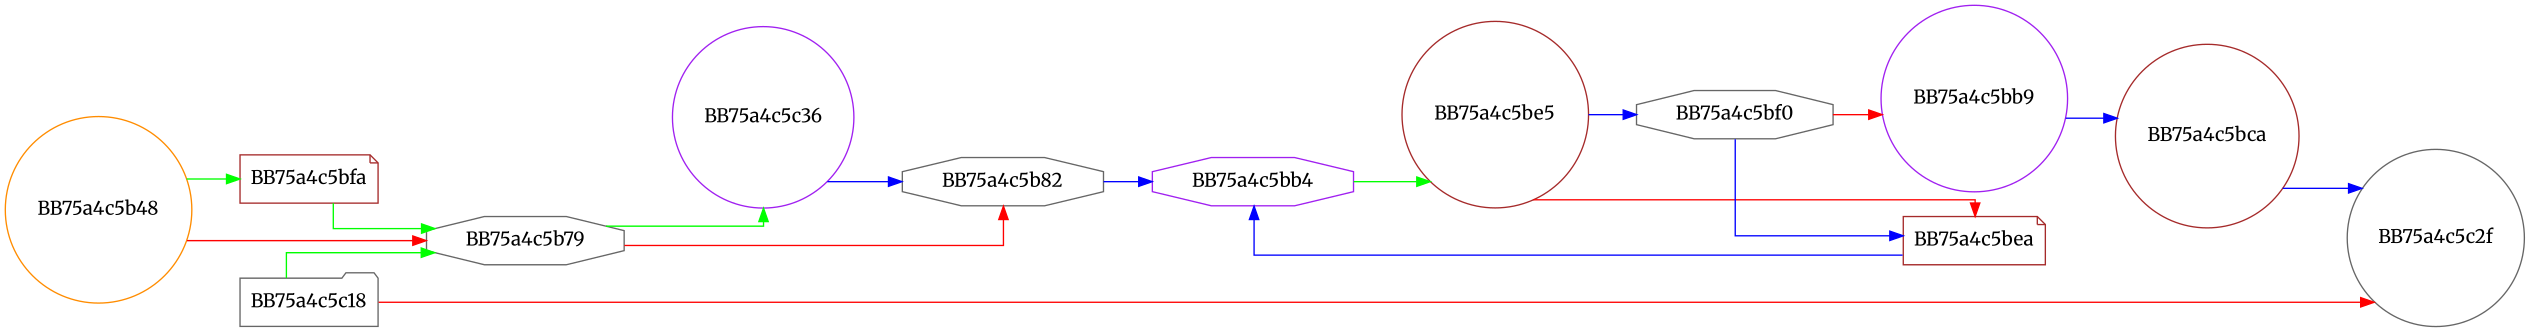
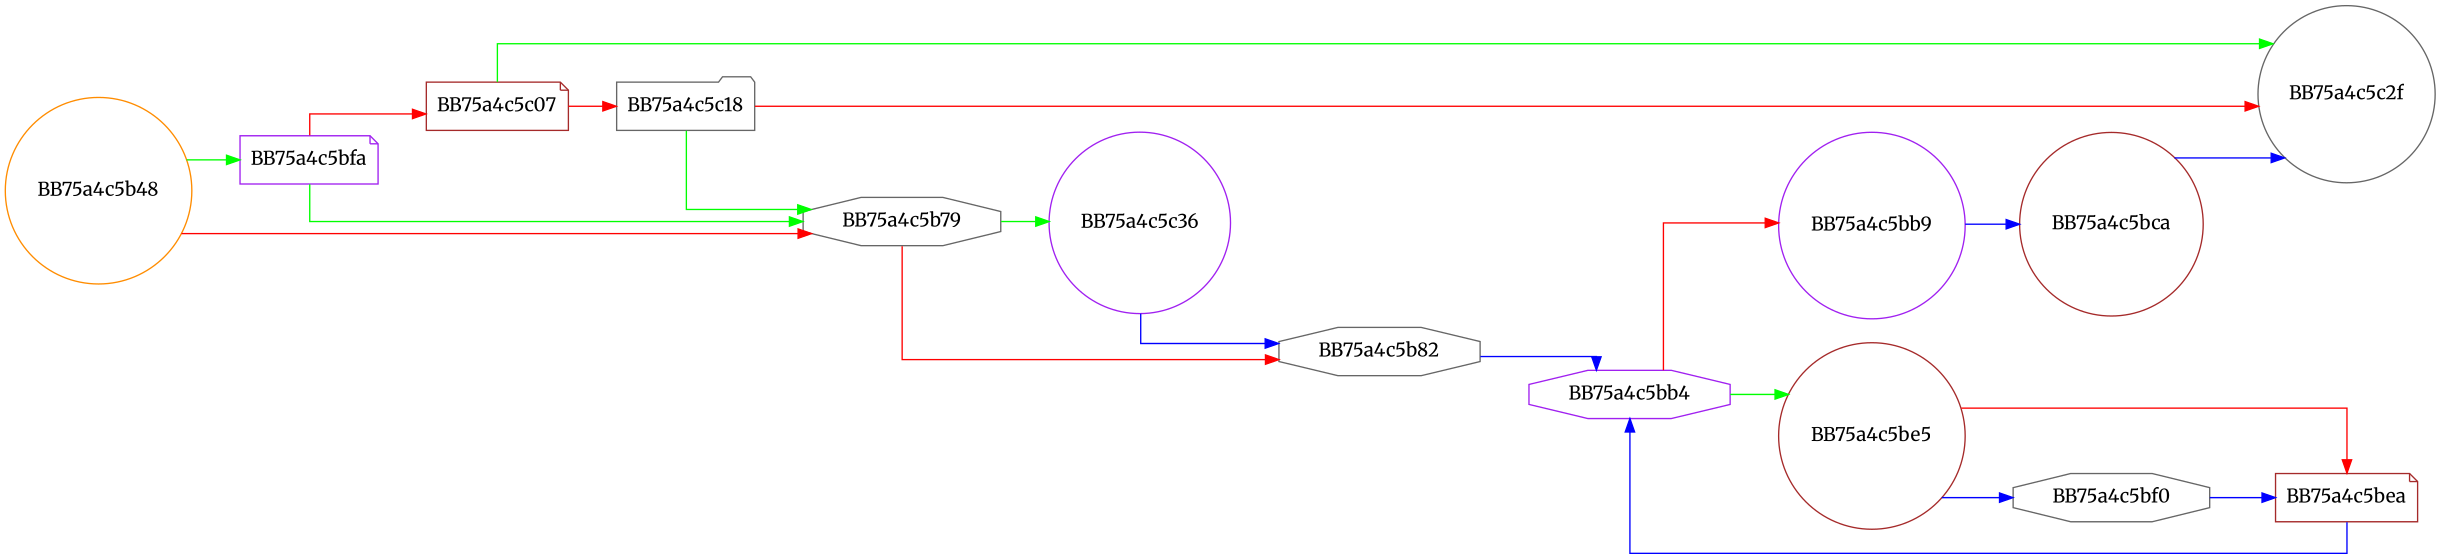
none -> (497, 106)
(1851, 115) -> (1663, 246)
(309, 179) -> (309, 160)
